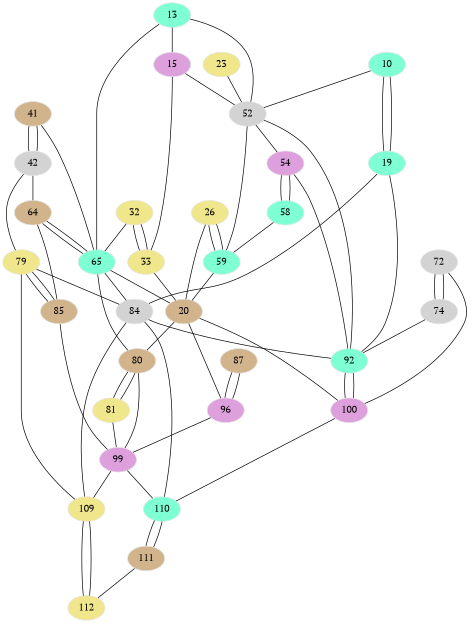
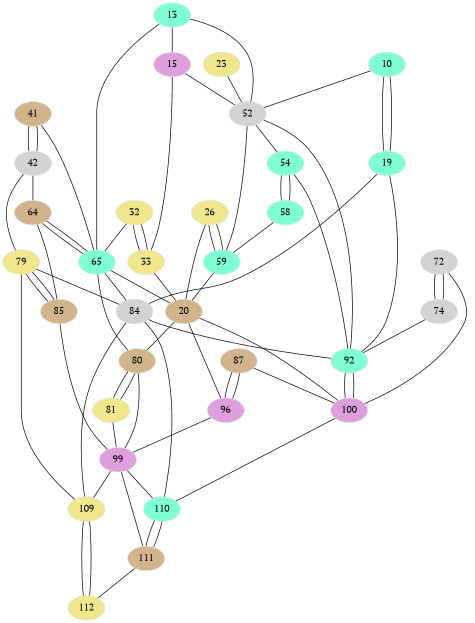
(285, 163) -> (285, 163)
none -> (294, 386)
none -> (132, 509)
